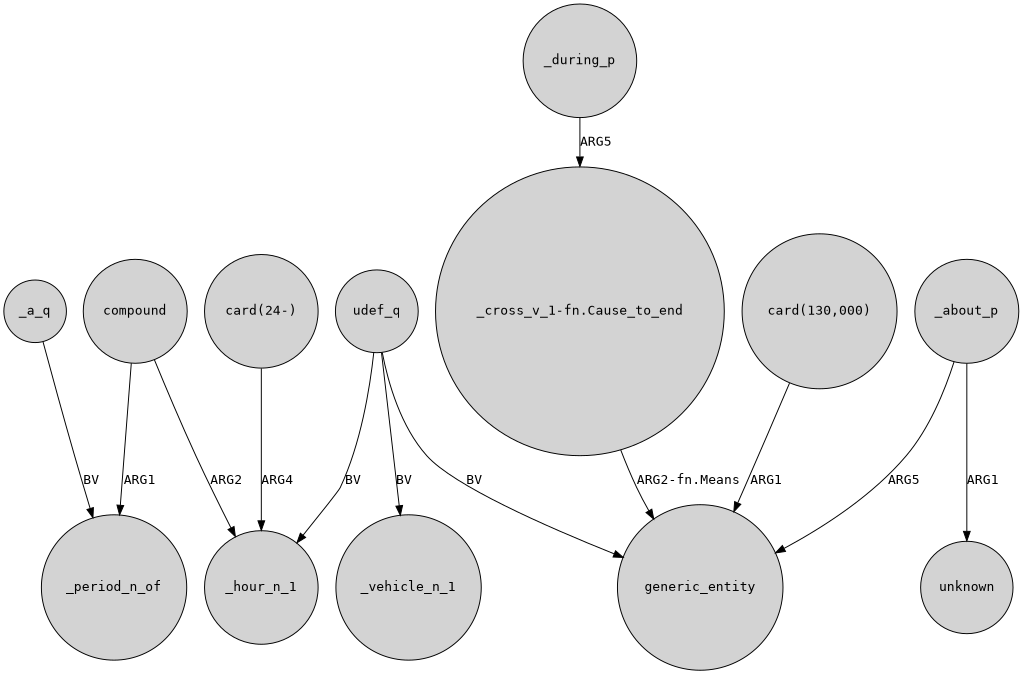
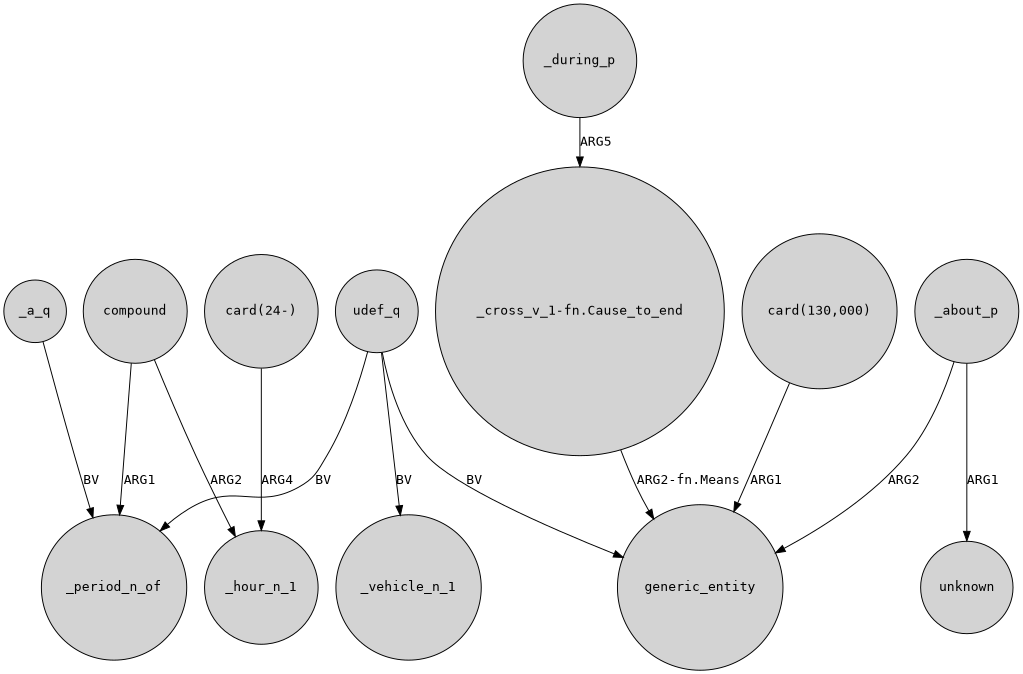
(354, 451) -> (305, 483)
(904, 480) -> (904, 480)
